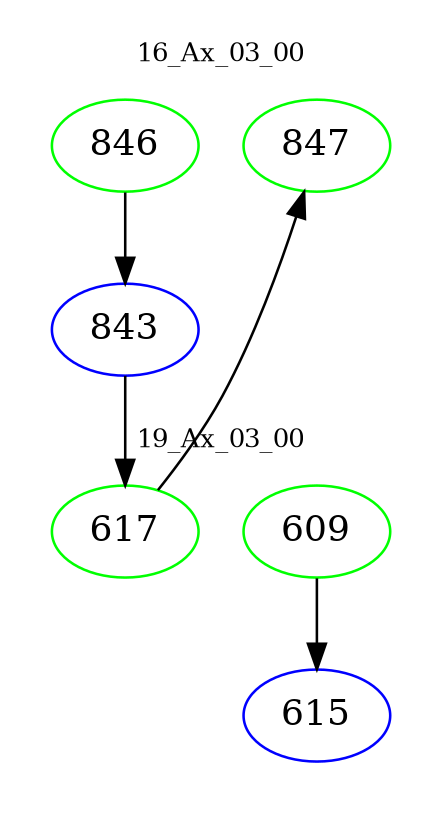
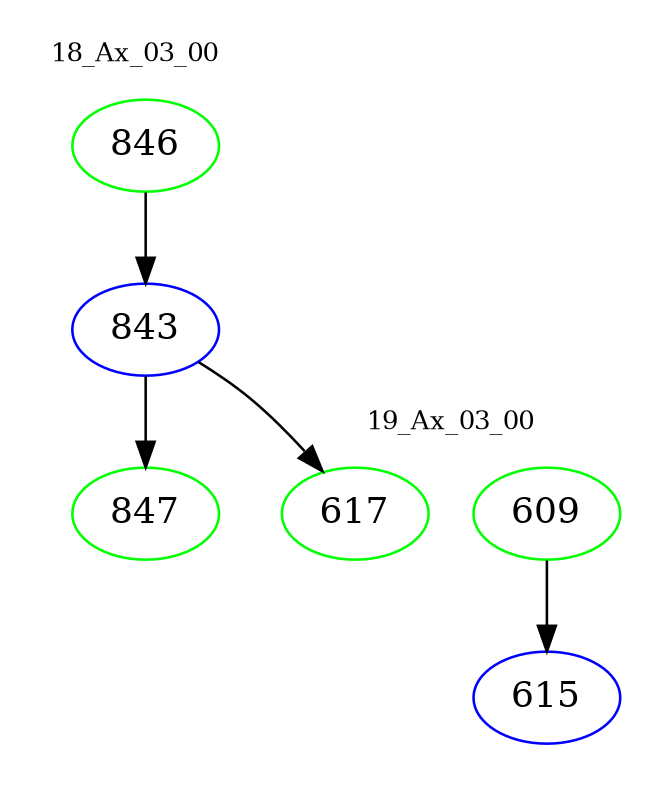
(221, 55) -> (135, 55)
(240, 360) -> (146, 409)
